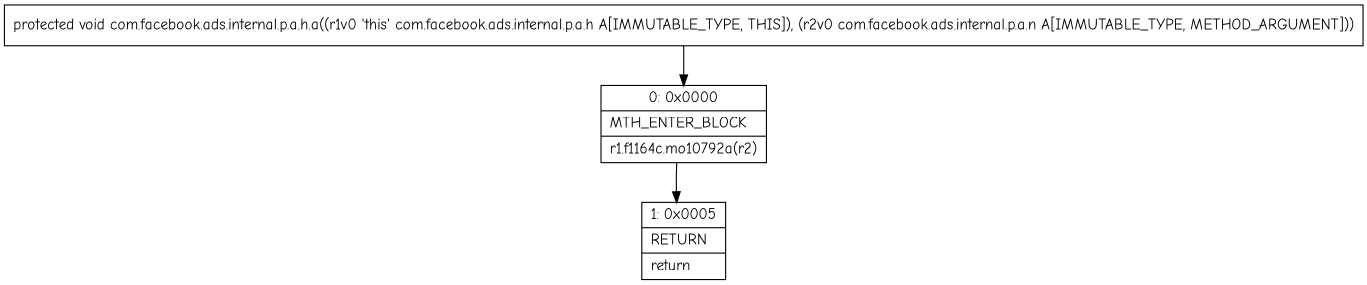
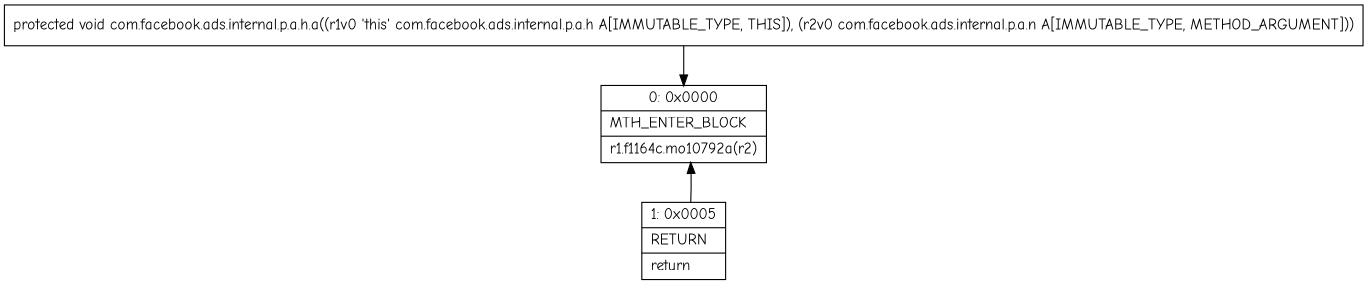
(676, 177) -> (691, 188)
